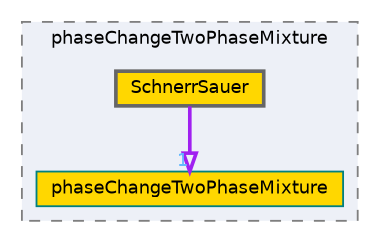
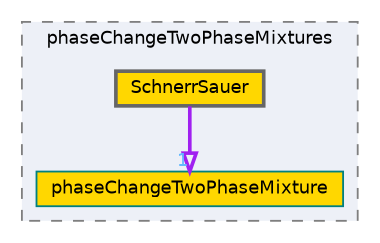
(190, 39) -> (190, 39)
